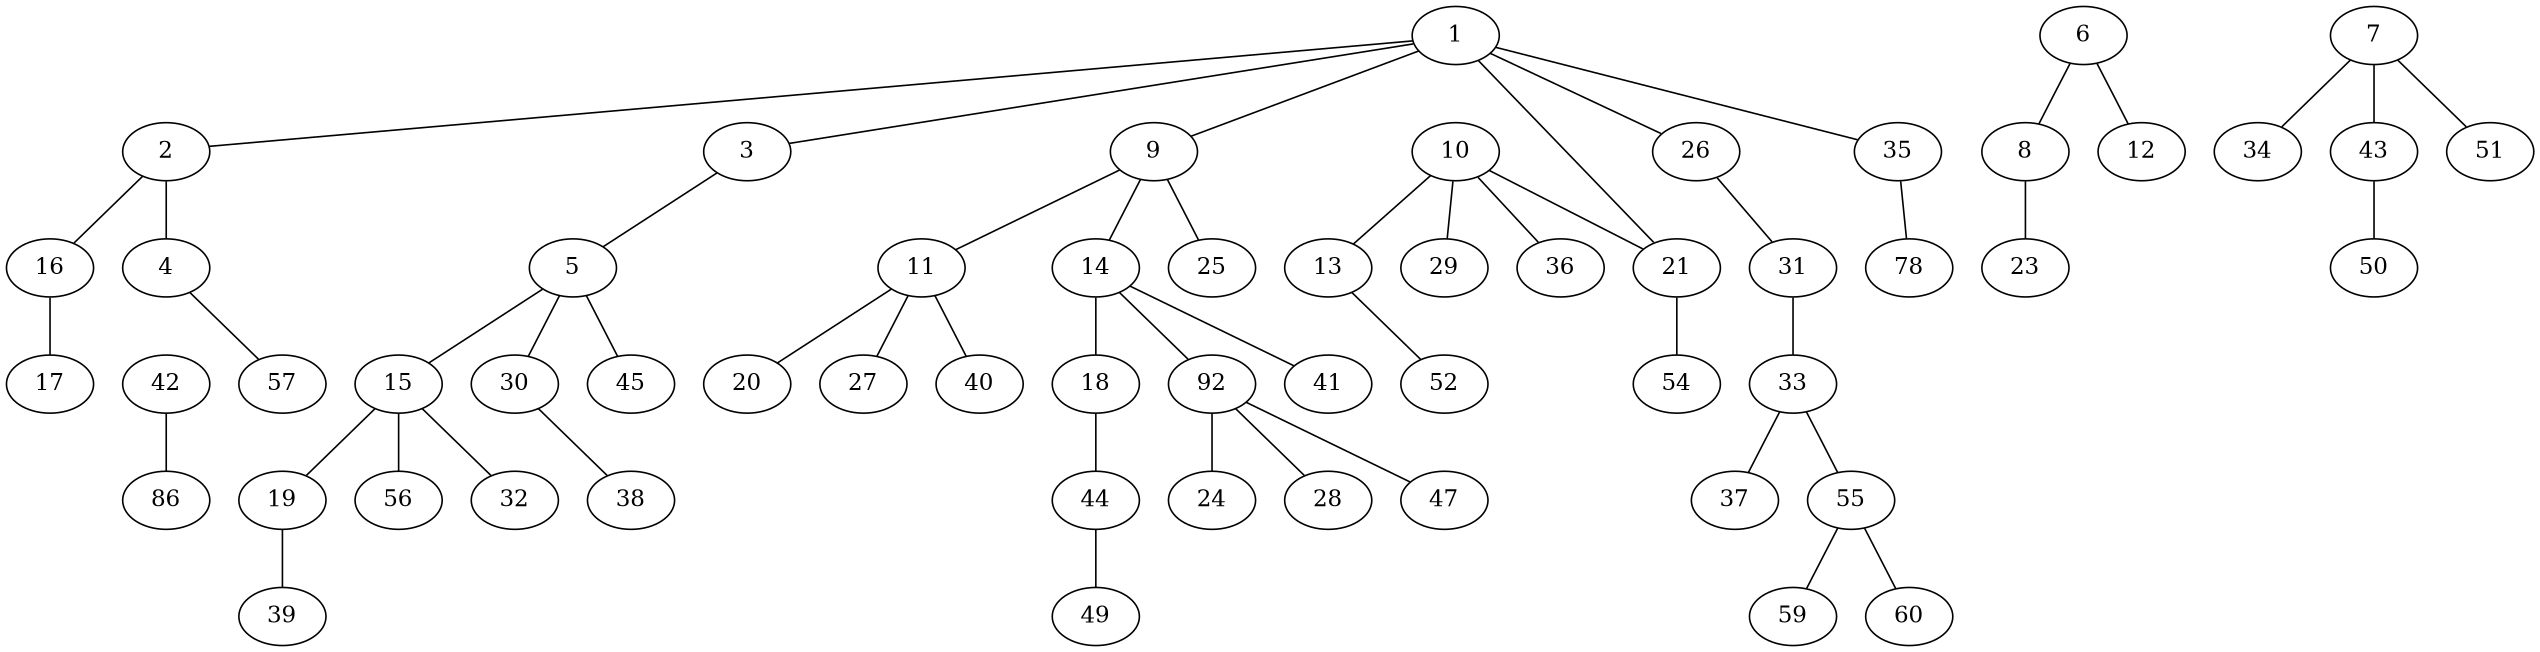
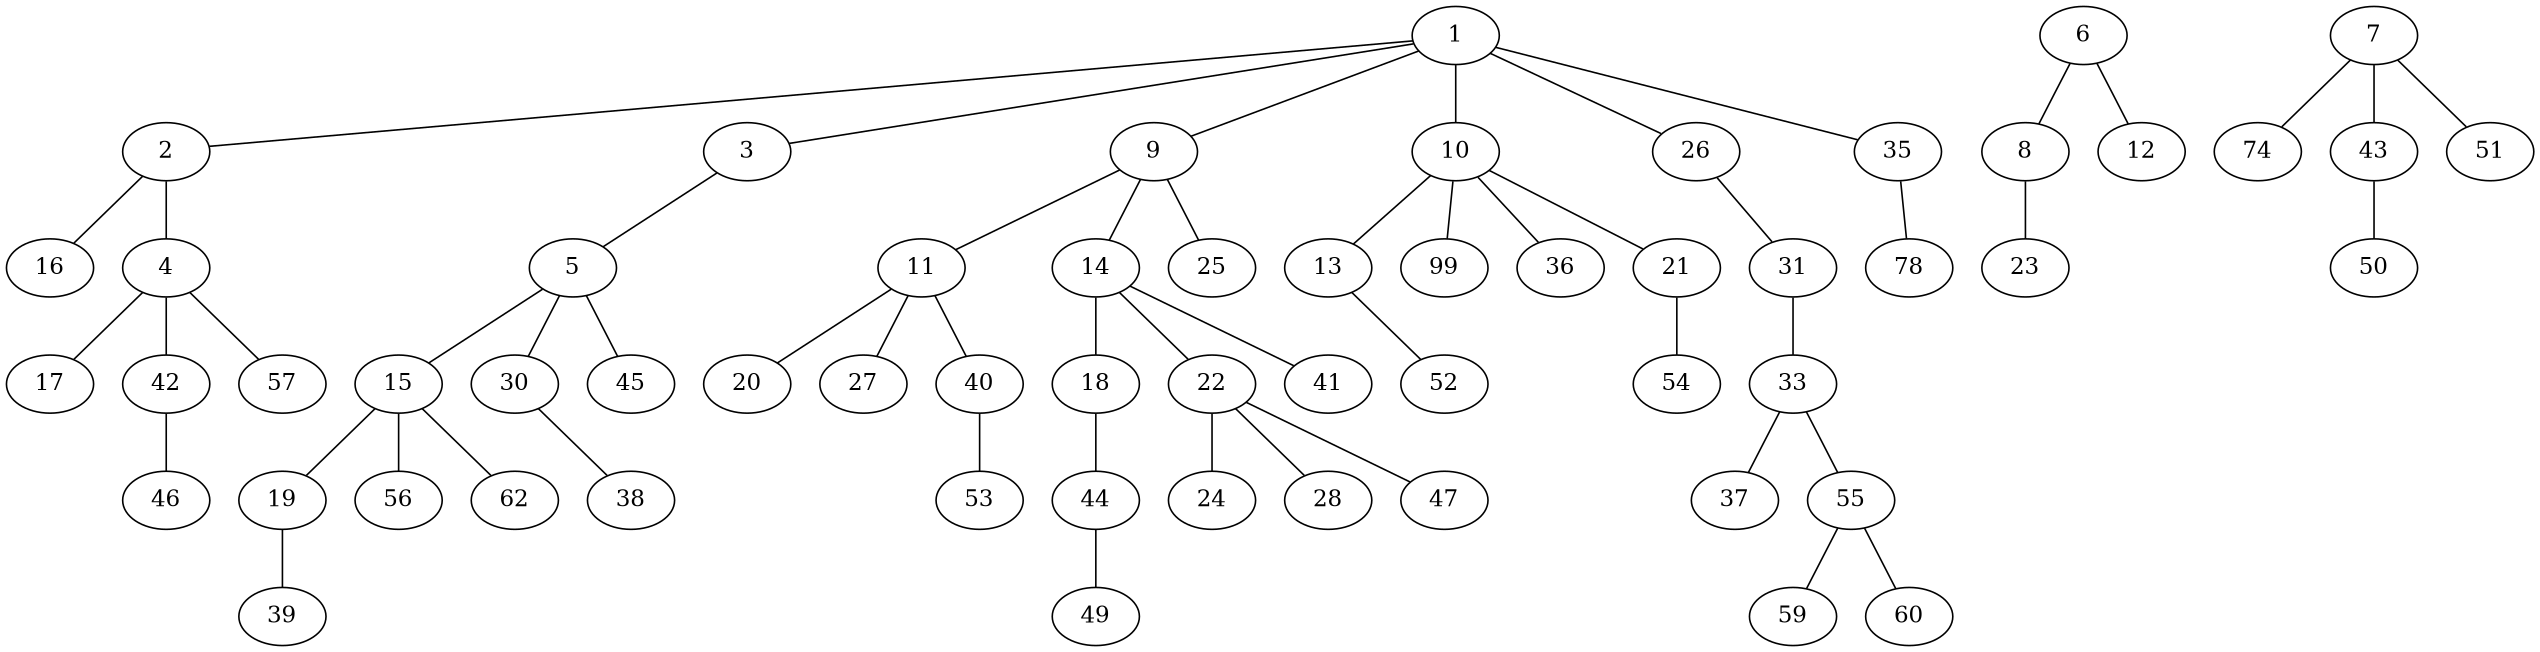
(1566, 152) -> (1456, 94)
(2258, 152) -> (2258, 152)
(1444, 268) -> (1444, 268)
(50, 326) -> (108, 326)
none -> (166, 326)
(1212, 384) -> (1212, 384)
(166, 500) -> (166, 500)
(515, 500) -> (515, 500)
none -> (980, 500)
